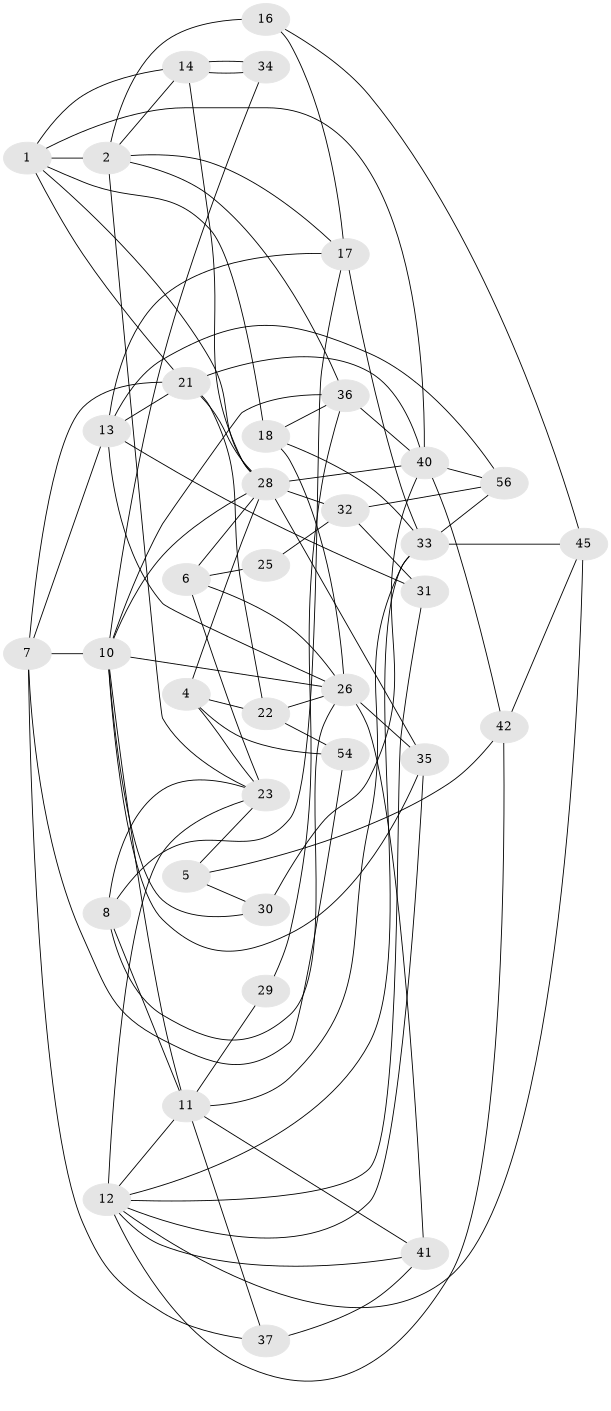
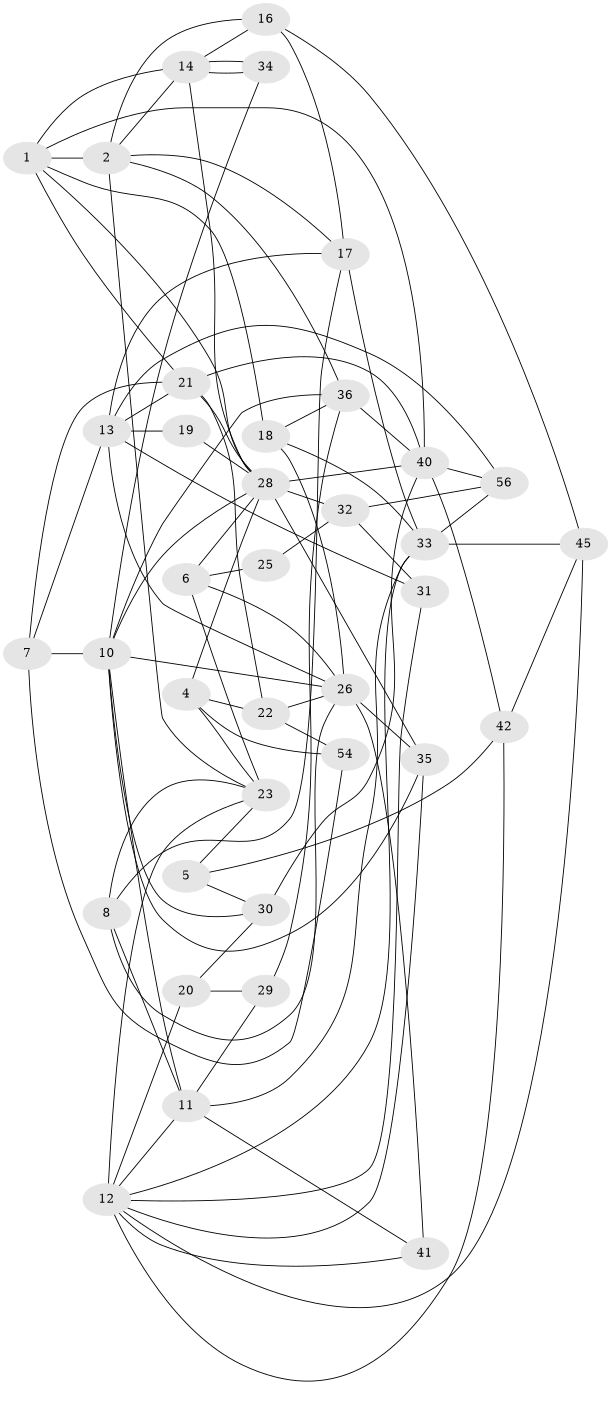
none -> (226, 43)
none -> (186, 431)
none -> (186, 991)
(266, 1341) -> none
